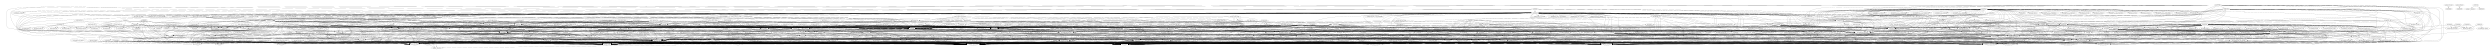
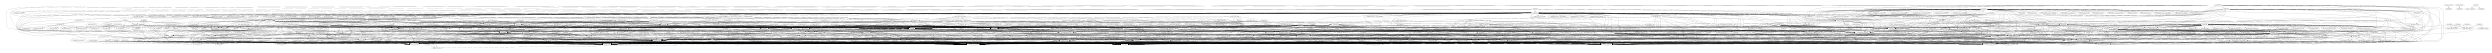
(2267, 29) -> none
